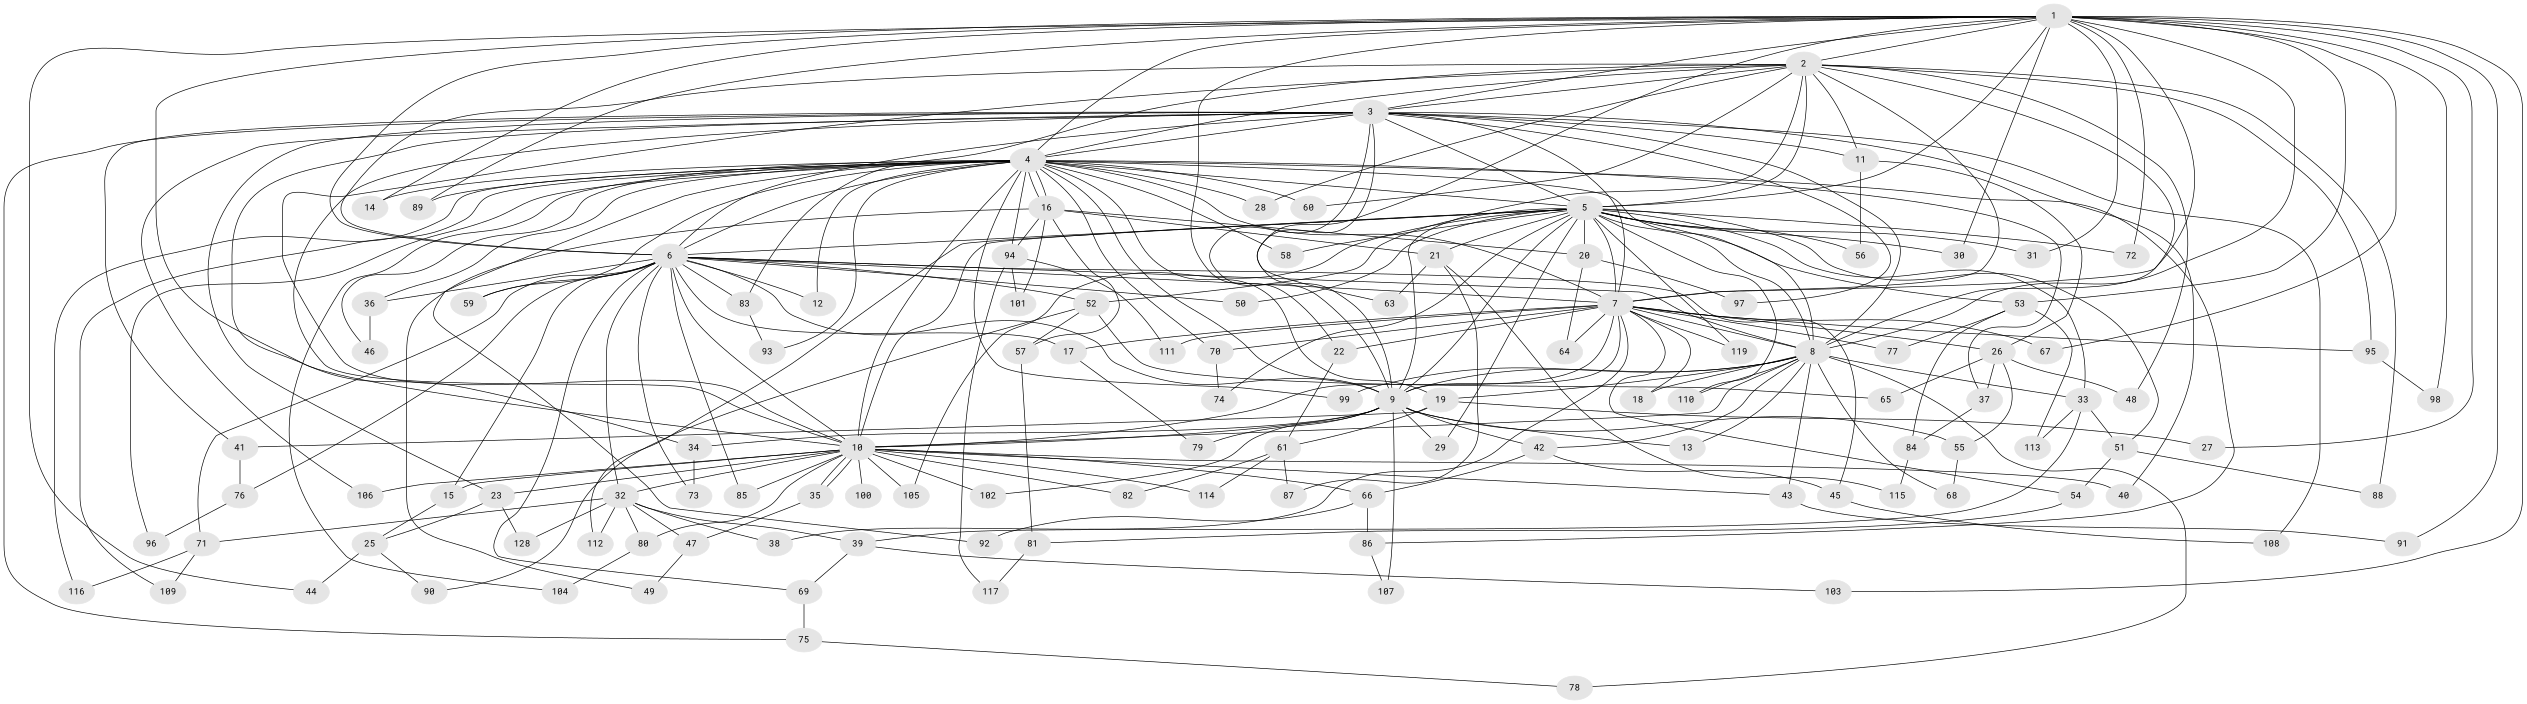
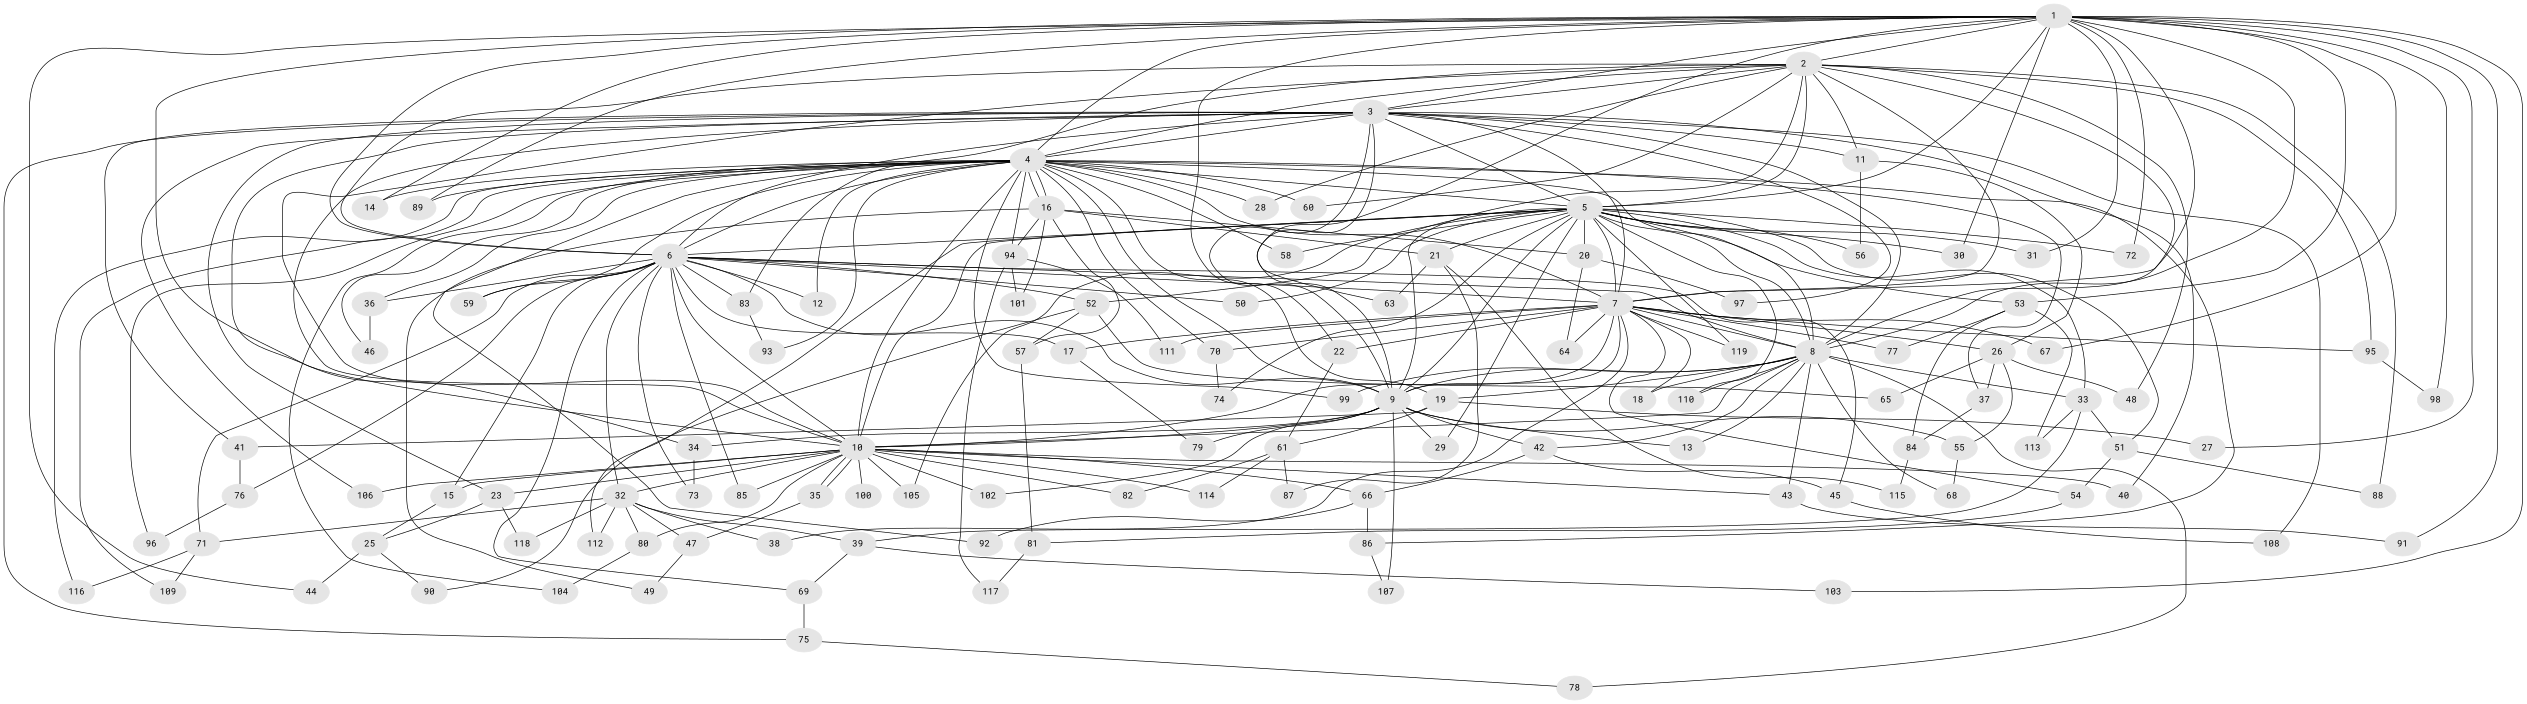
(522, 544) -> (522, 544)
